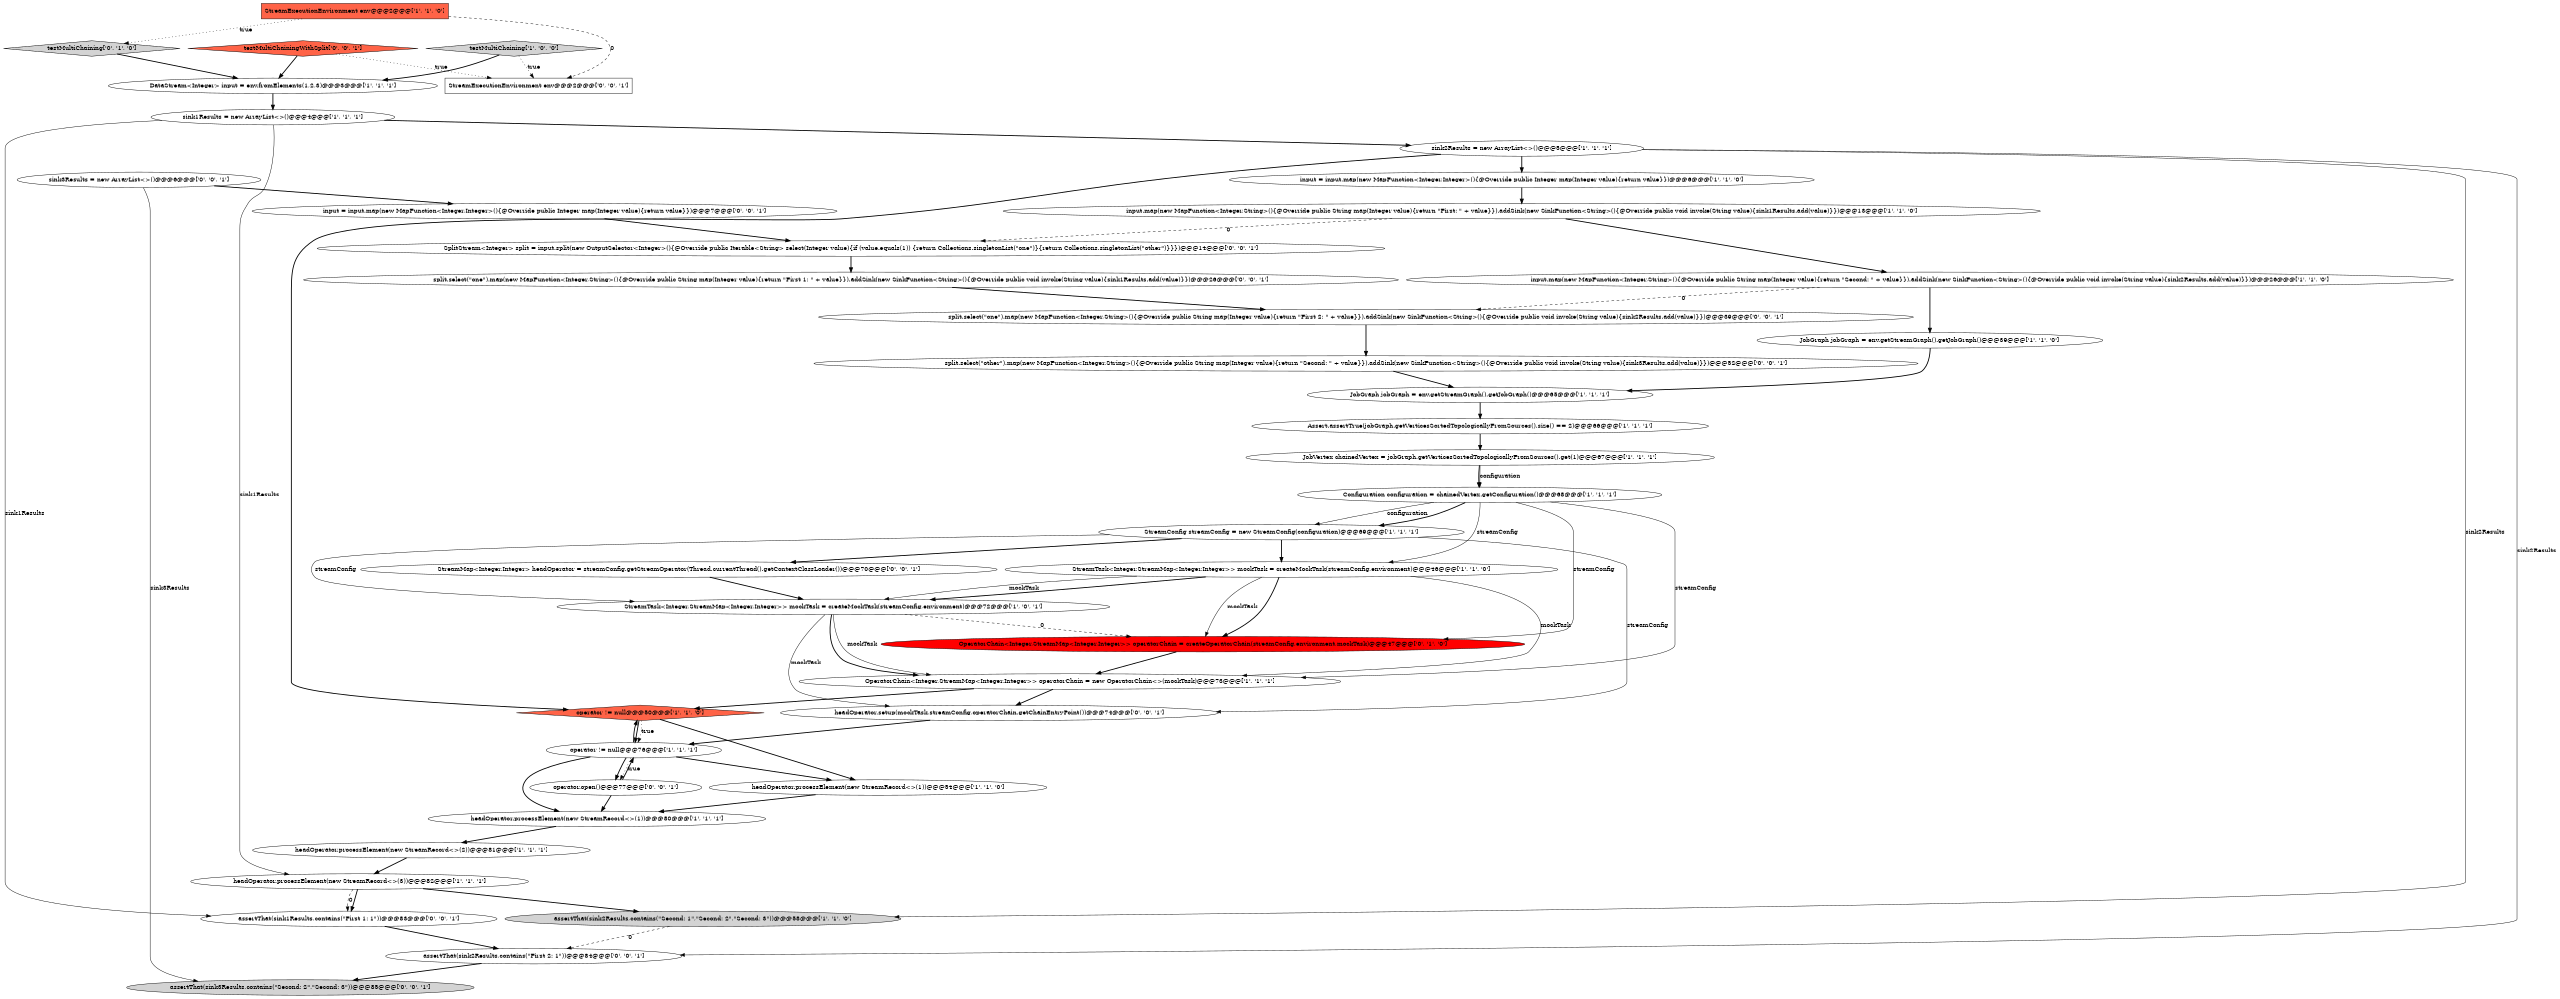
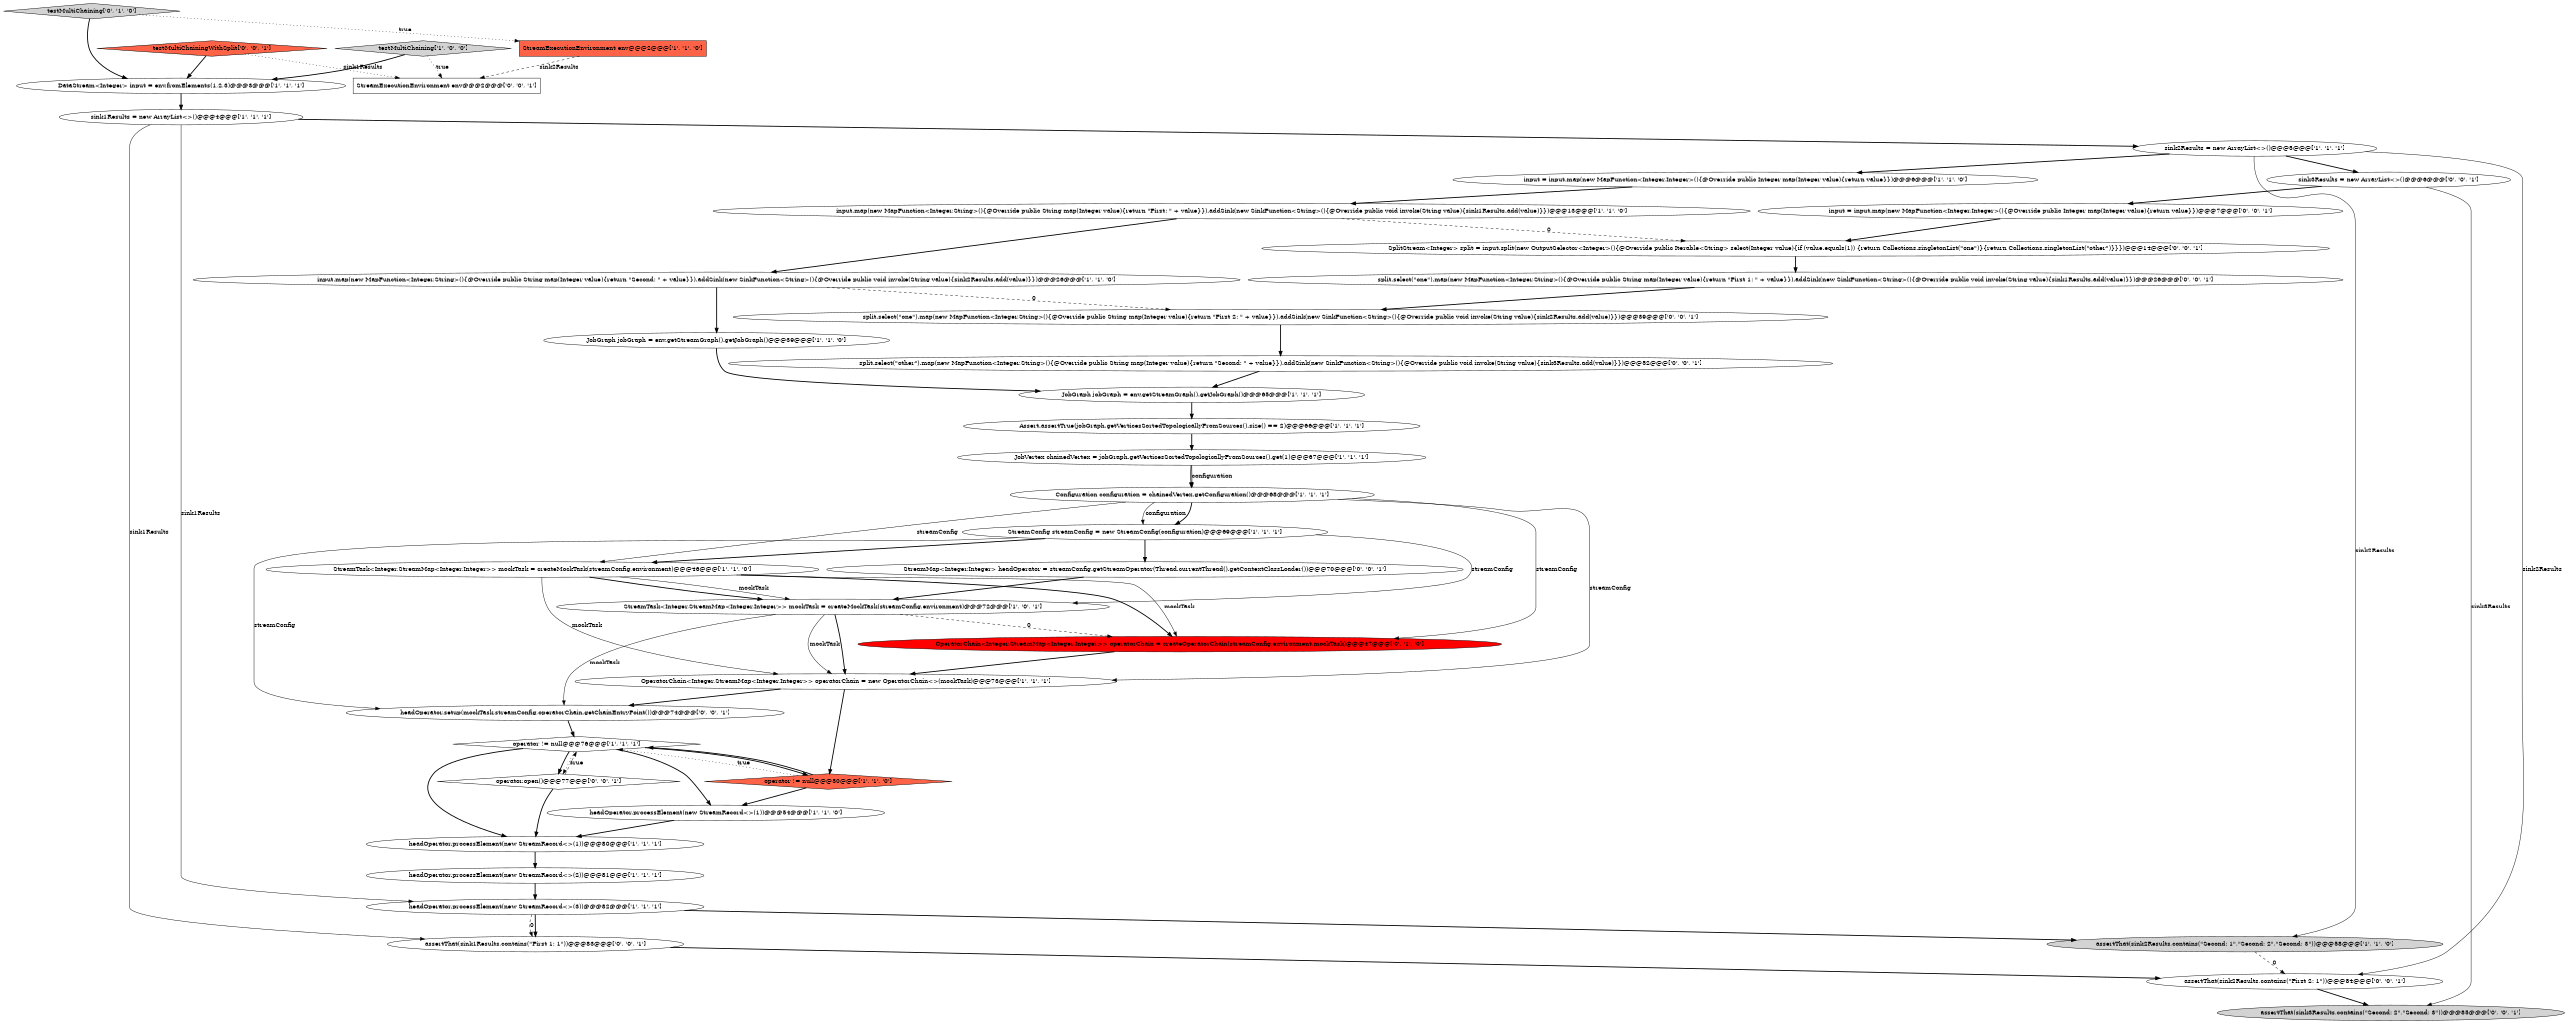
(215, 31) -> (327, 28)
(612, 48) -> (559, 67)
(441, 67) -> (363, 67)
(516, 220) -> (2320, 164)
(634, 750) -> (577, 744)
(627, 771) -> (570, 765)
(616, 788) -> (559, 782)
